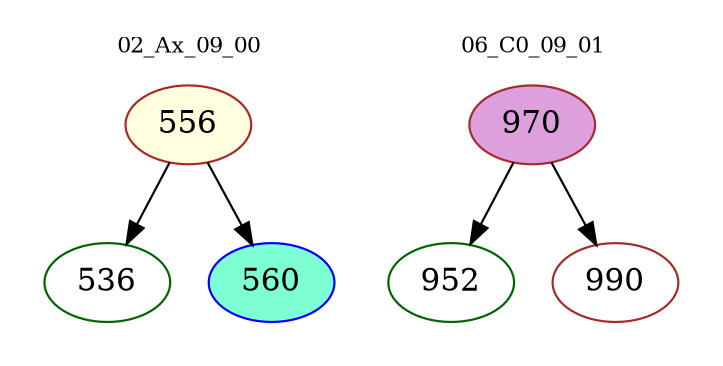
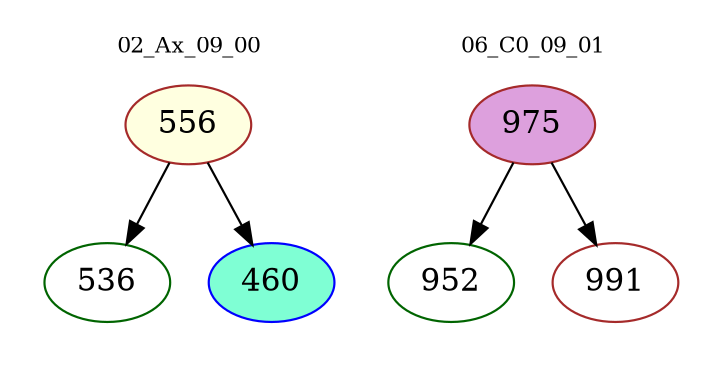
(532, 125) -> (532, 125)
(272, 283) -> (272, 283)
(615, 283) -> (615, 283)
